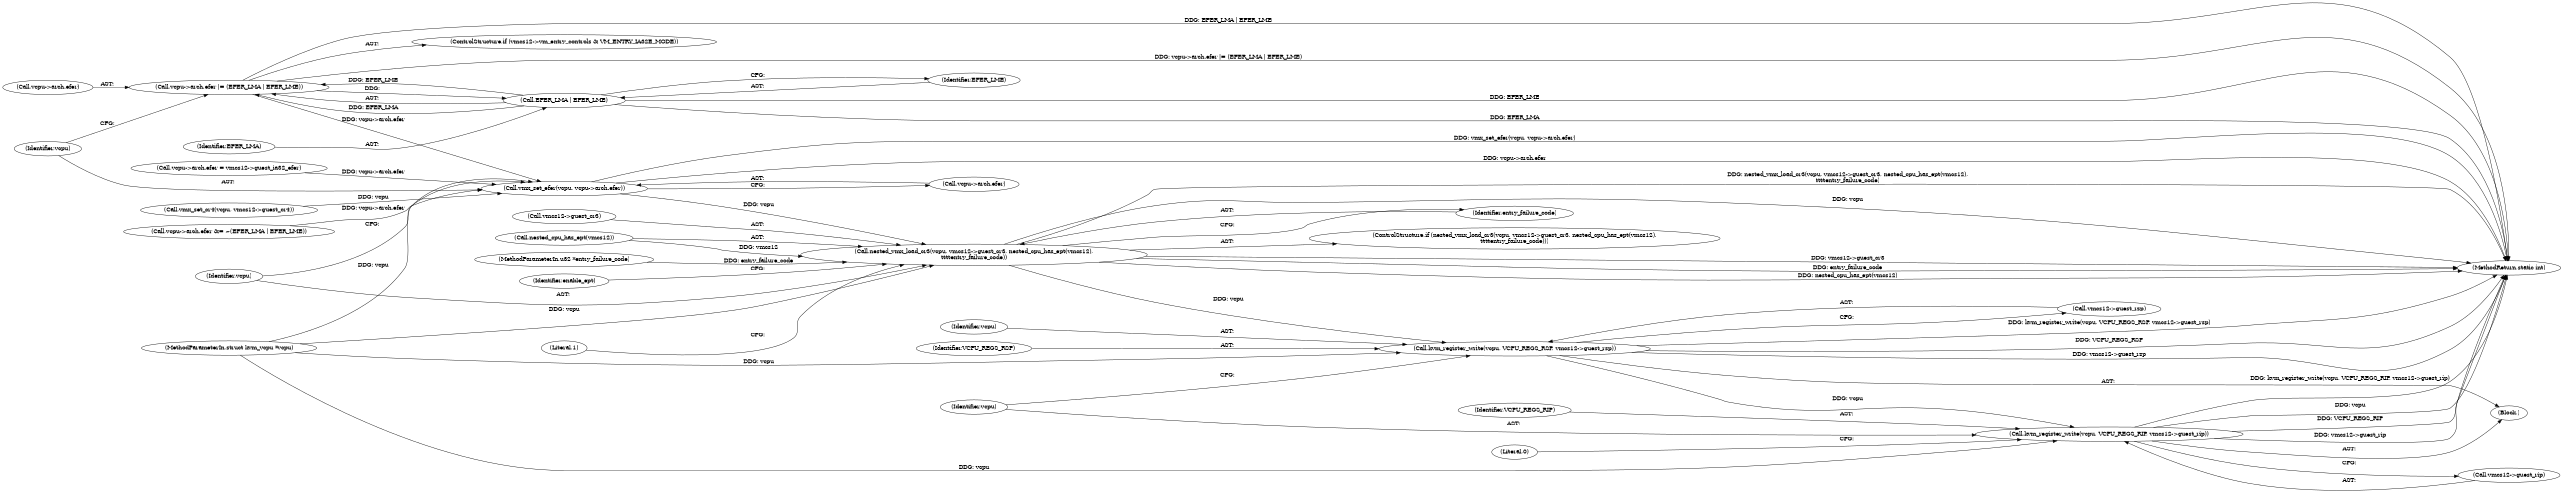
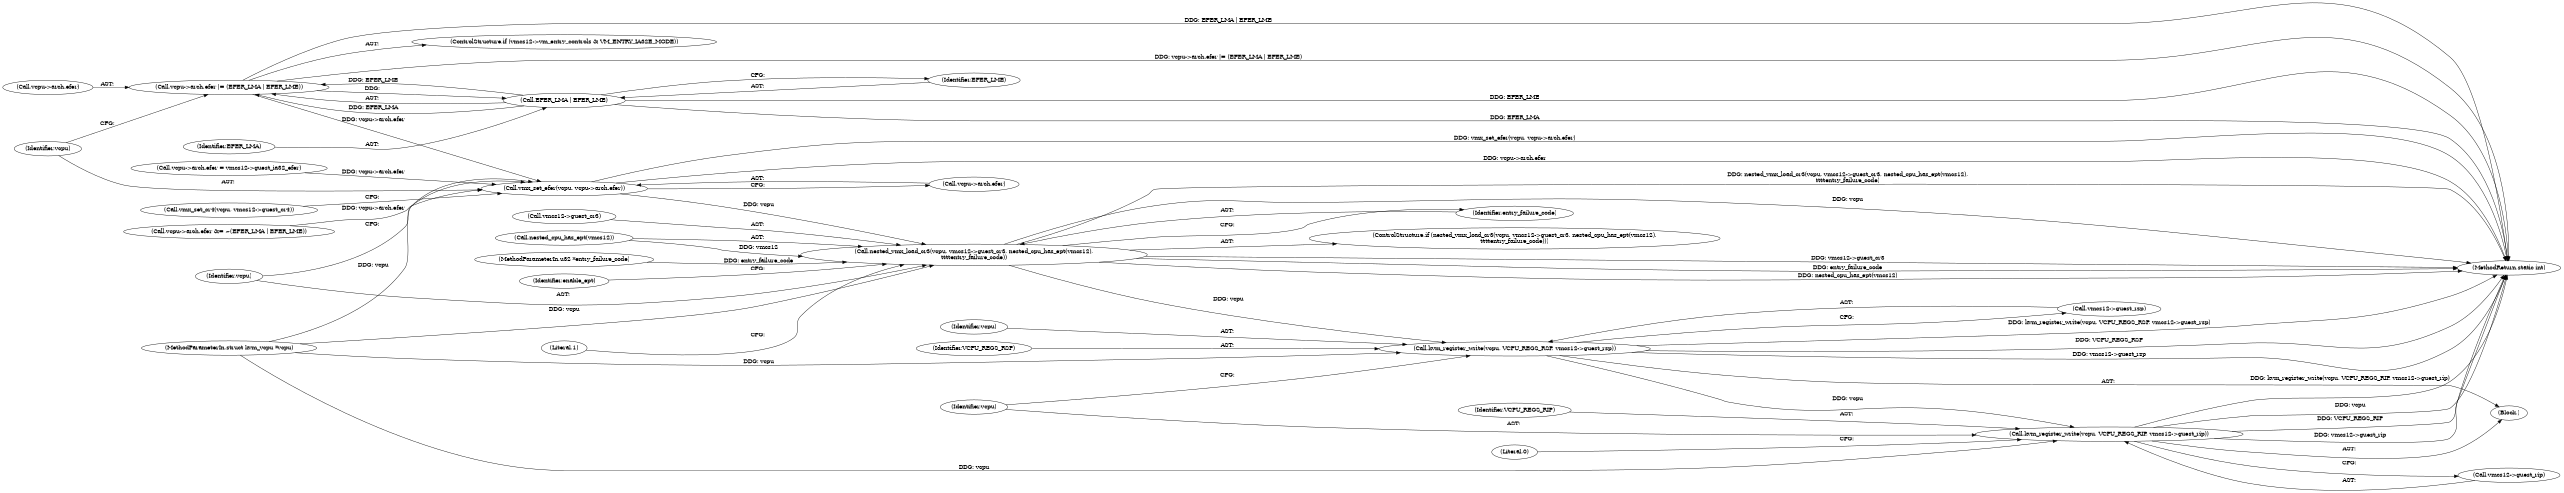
(373, 197) -> (373, 197)
